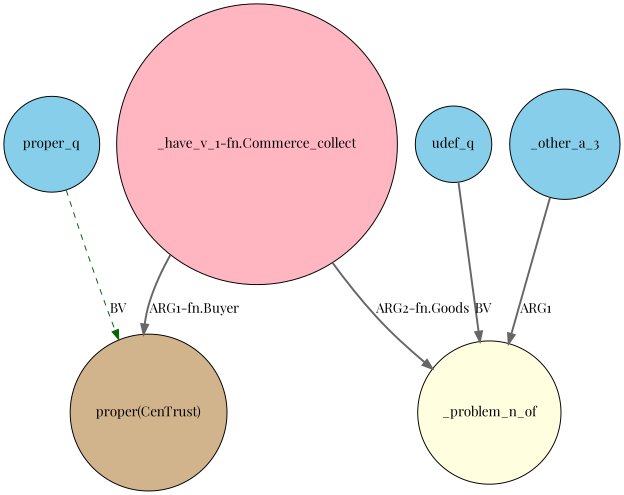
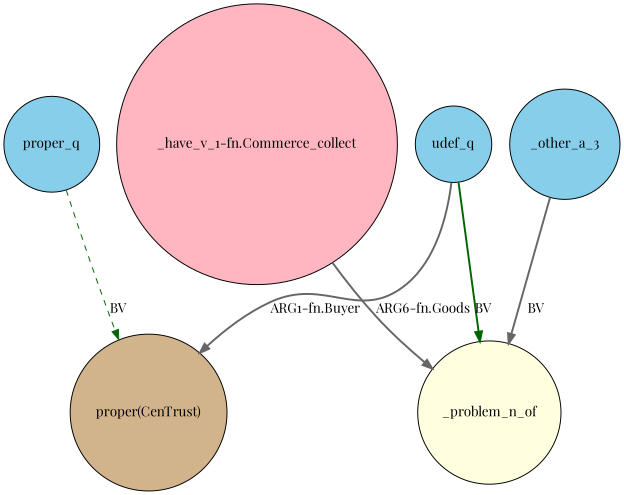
(469, 257) -> (469, 257)
(154, 288) -> (349, 299)
(423, 309) -> (423, 309)
(536, 309) -> (536, 309)
